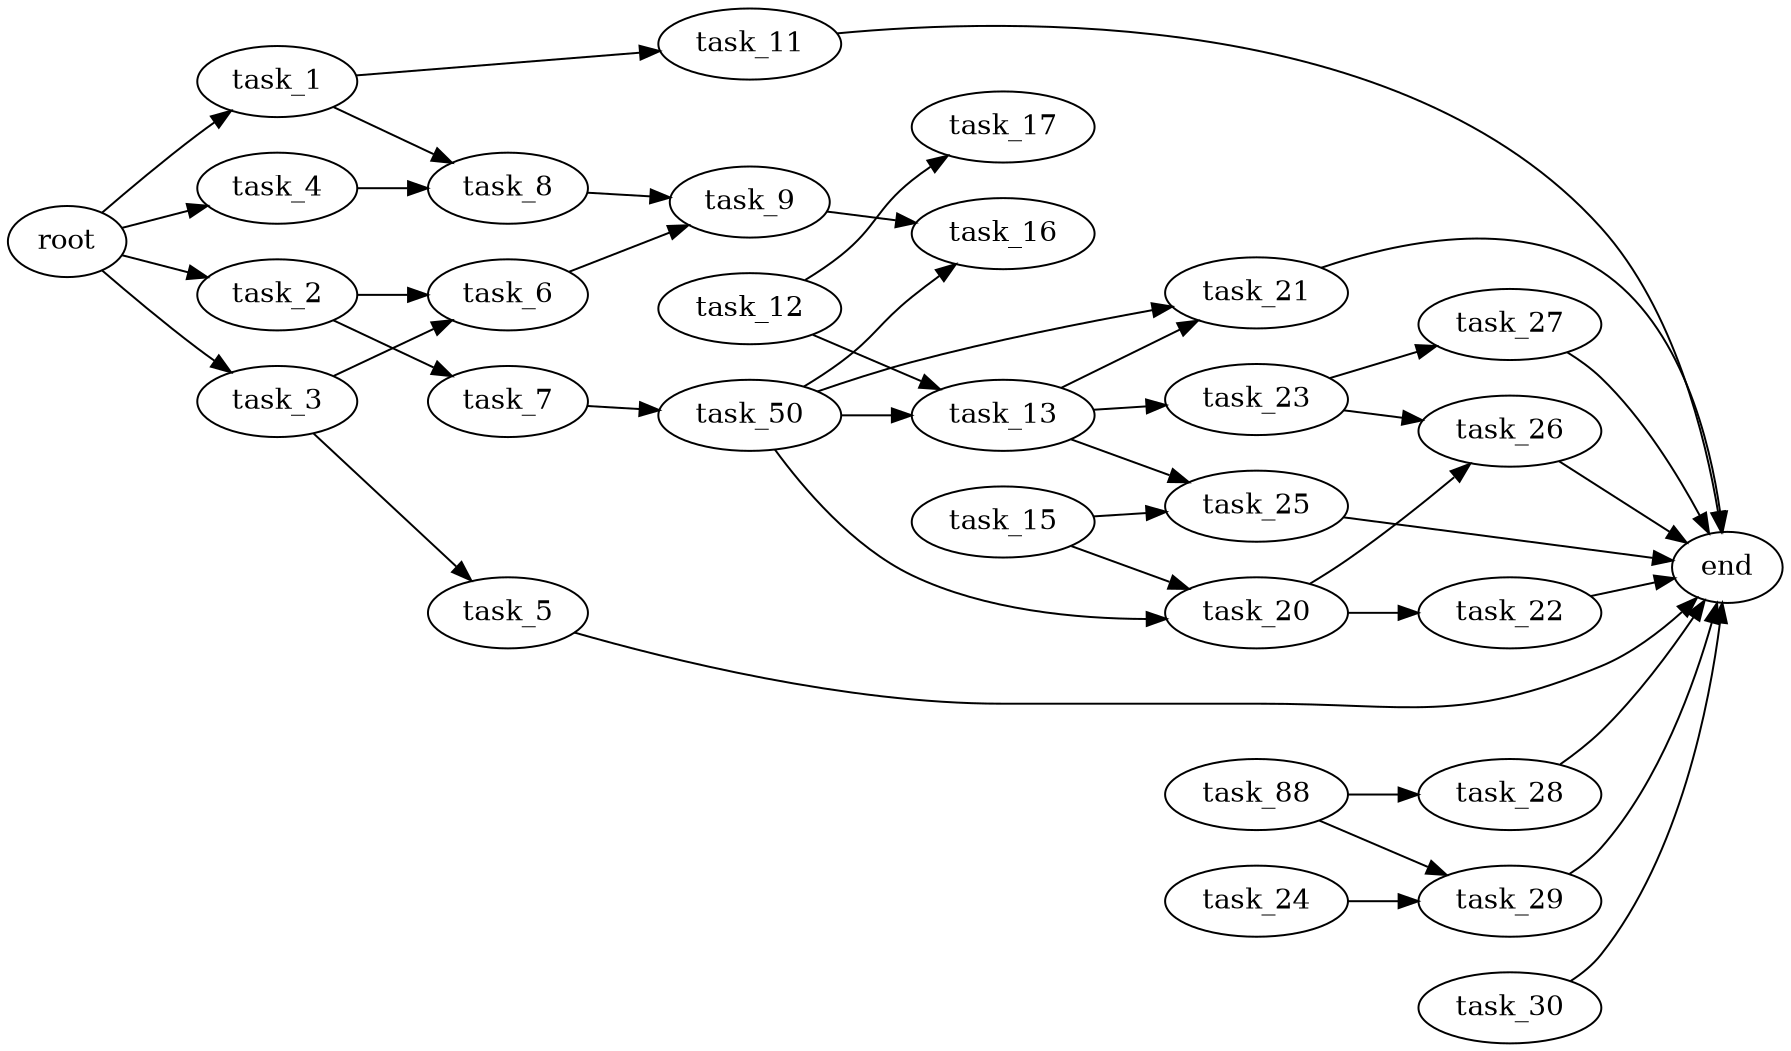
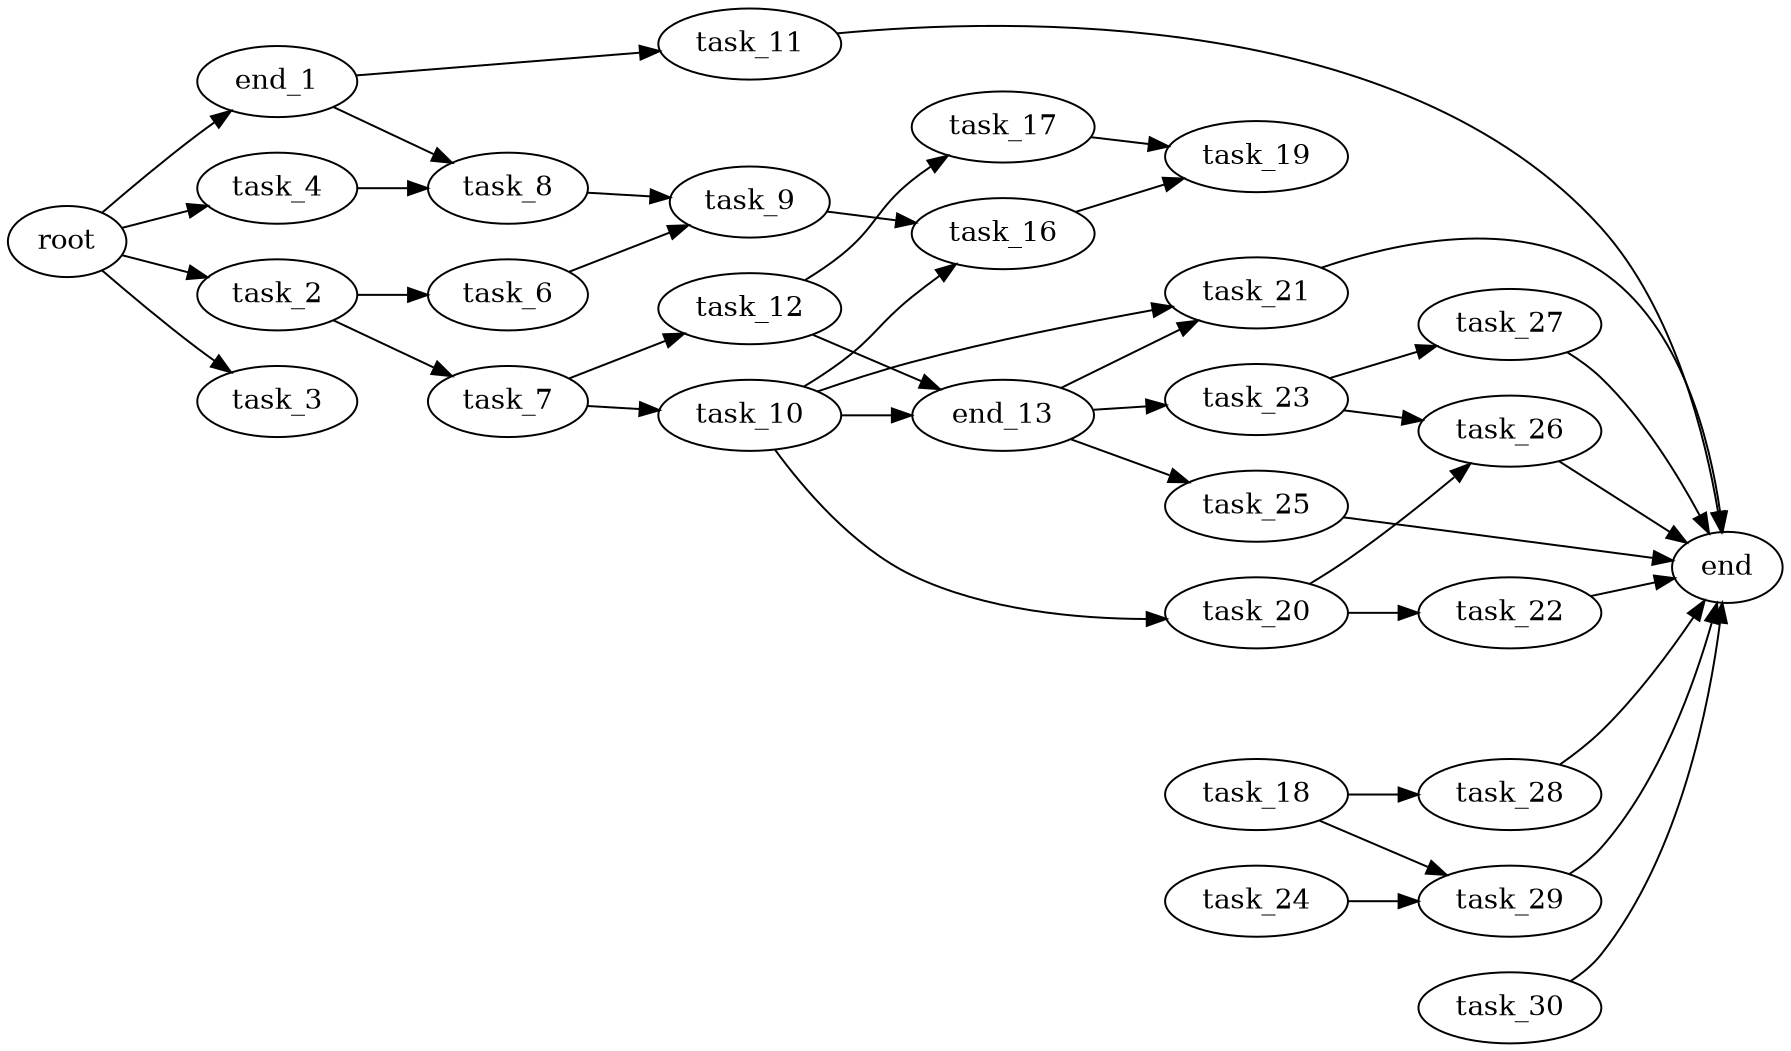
(277, 82) -> (277, 82)
none -> (1257, 157)
(379, 355) -> none
none -> (617, 360)
(750, 415) -> (750, 415)
(1003, 415) -> (1003, 415)
(1003, 522) -> none
(508, 613) -> none
(1257, 795) -> (1257, 795)
